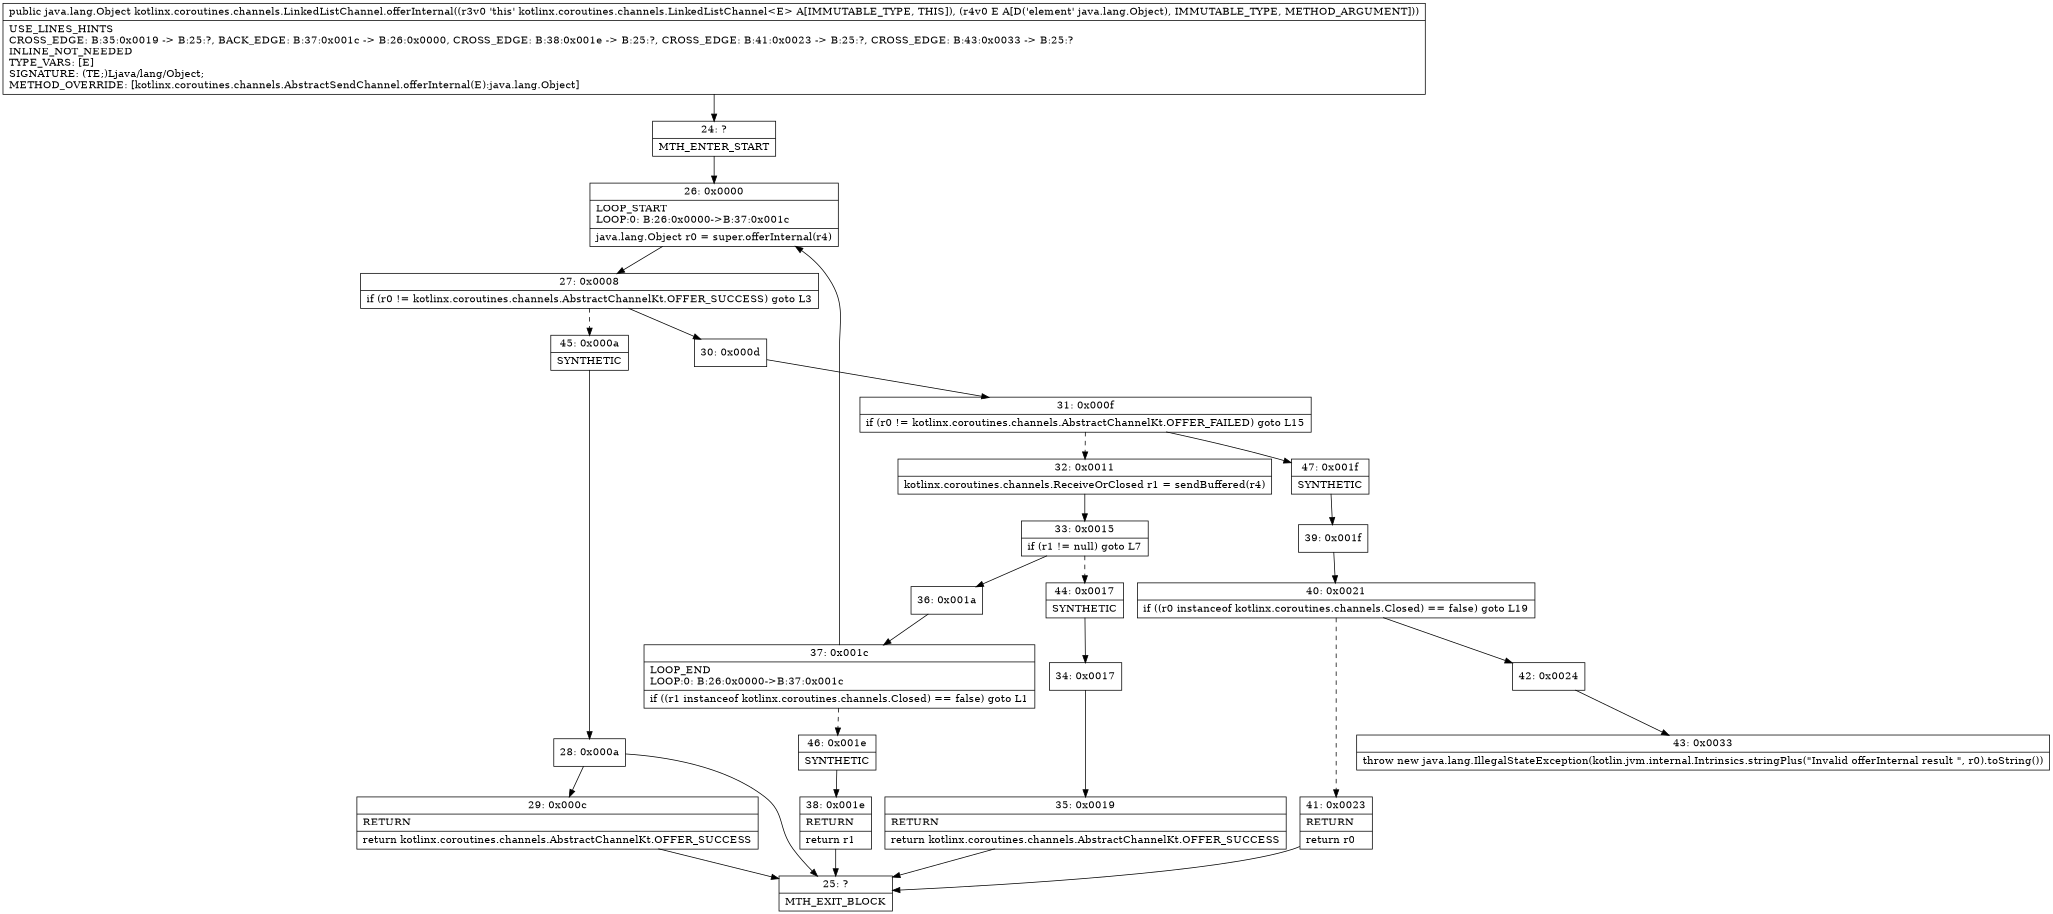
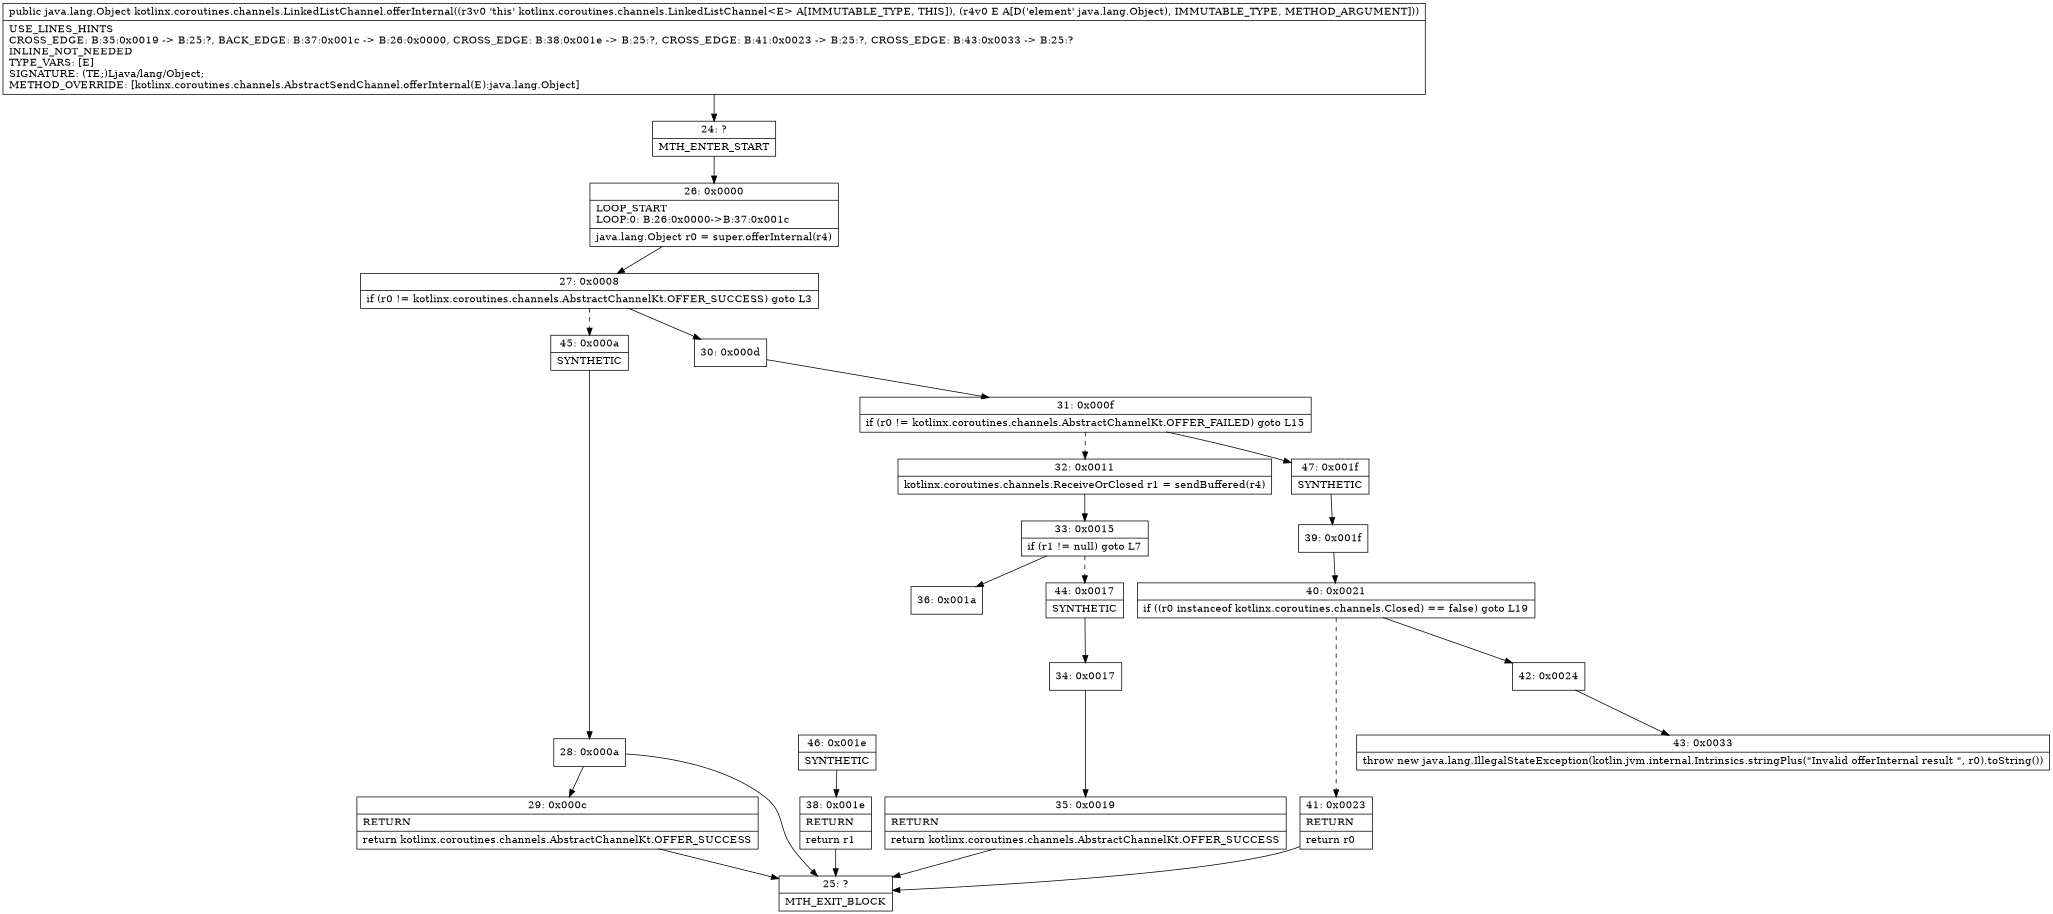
(839, 676) -> none
